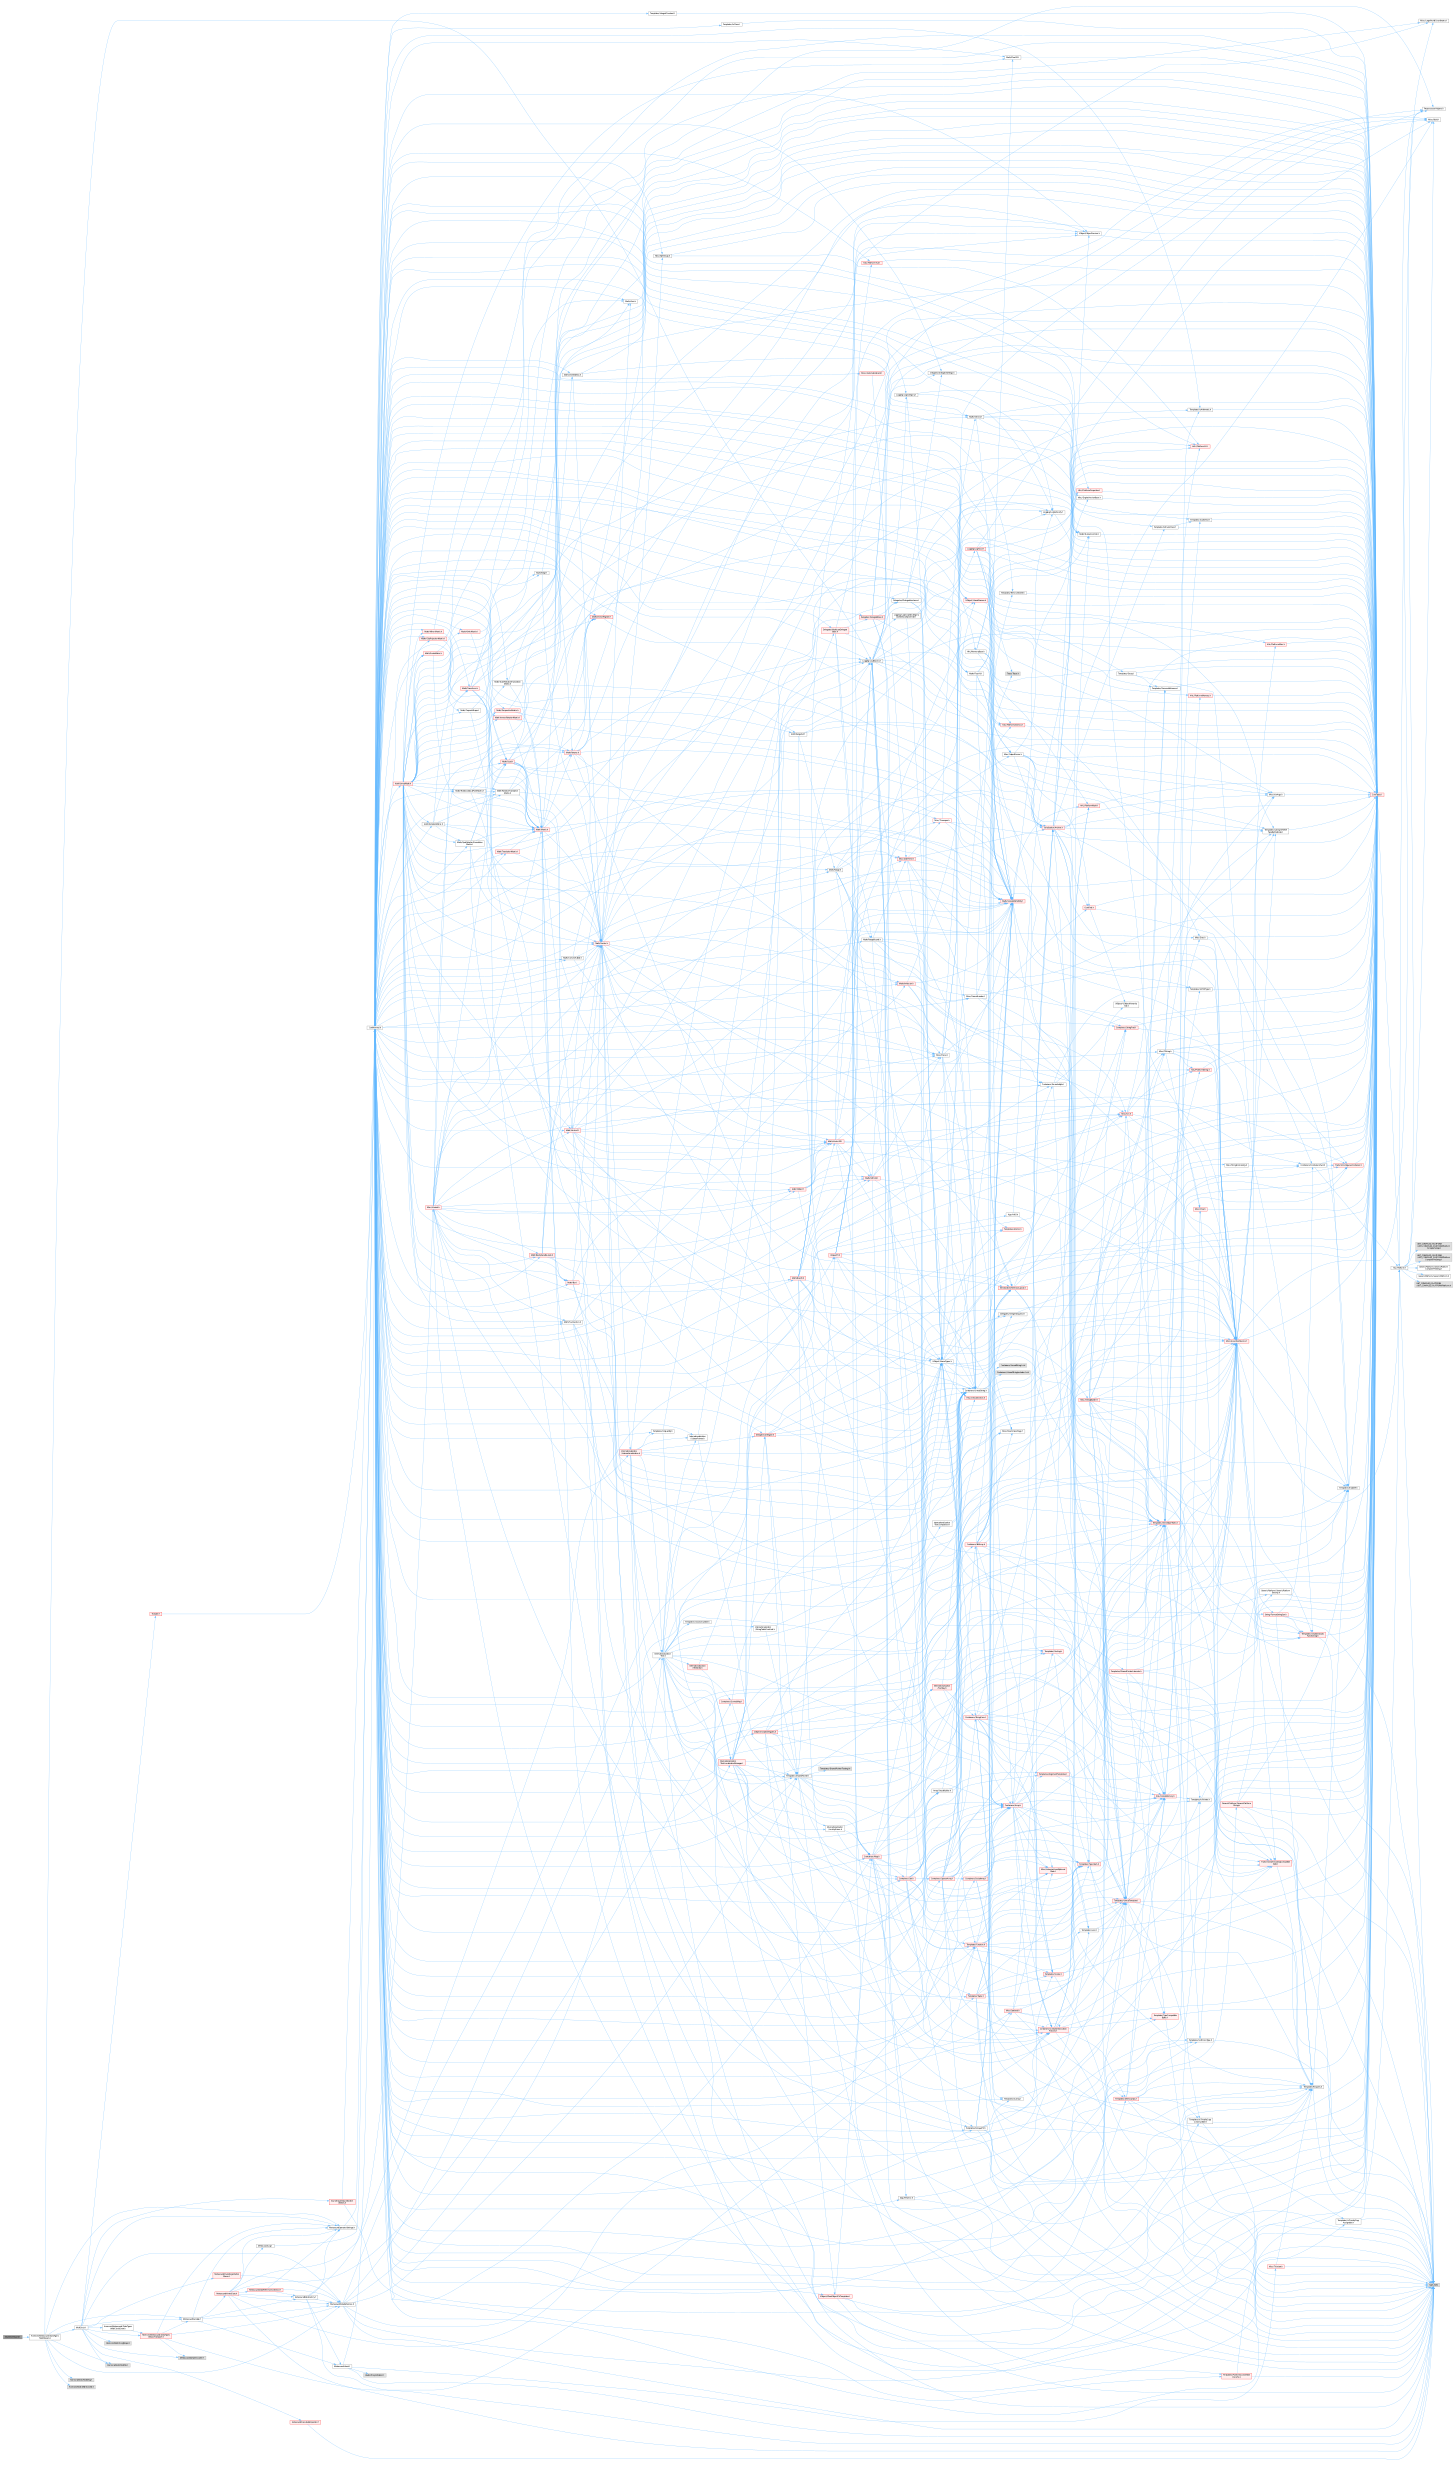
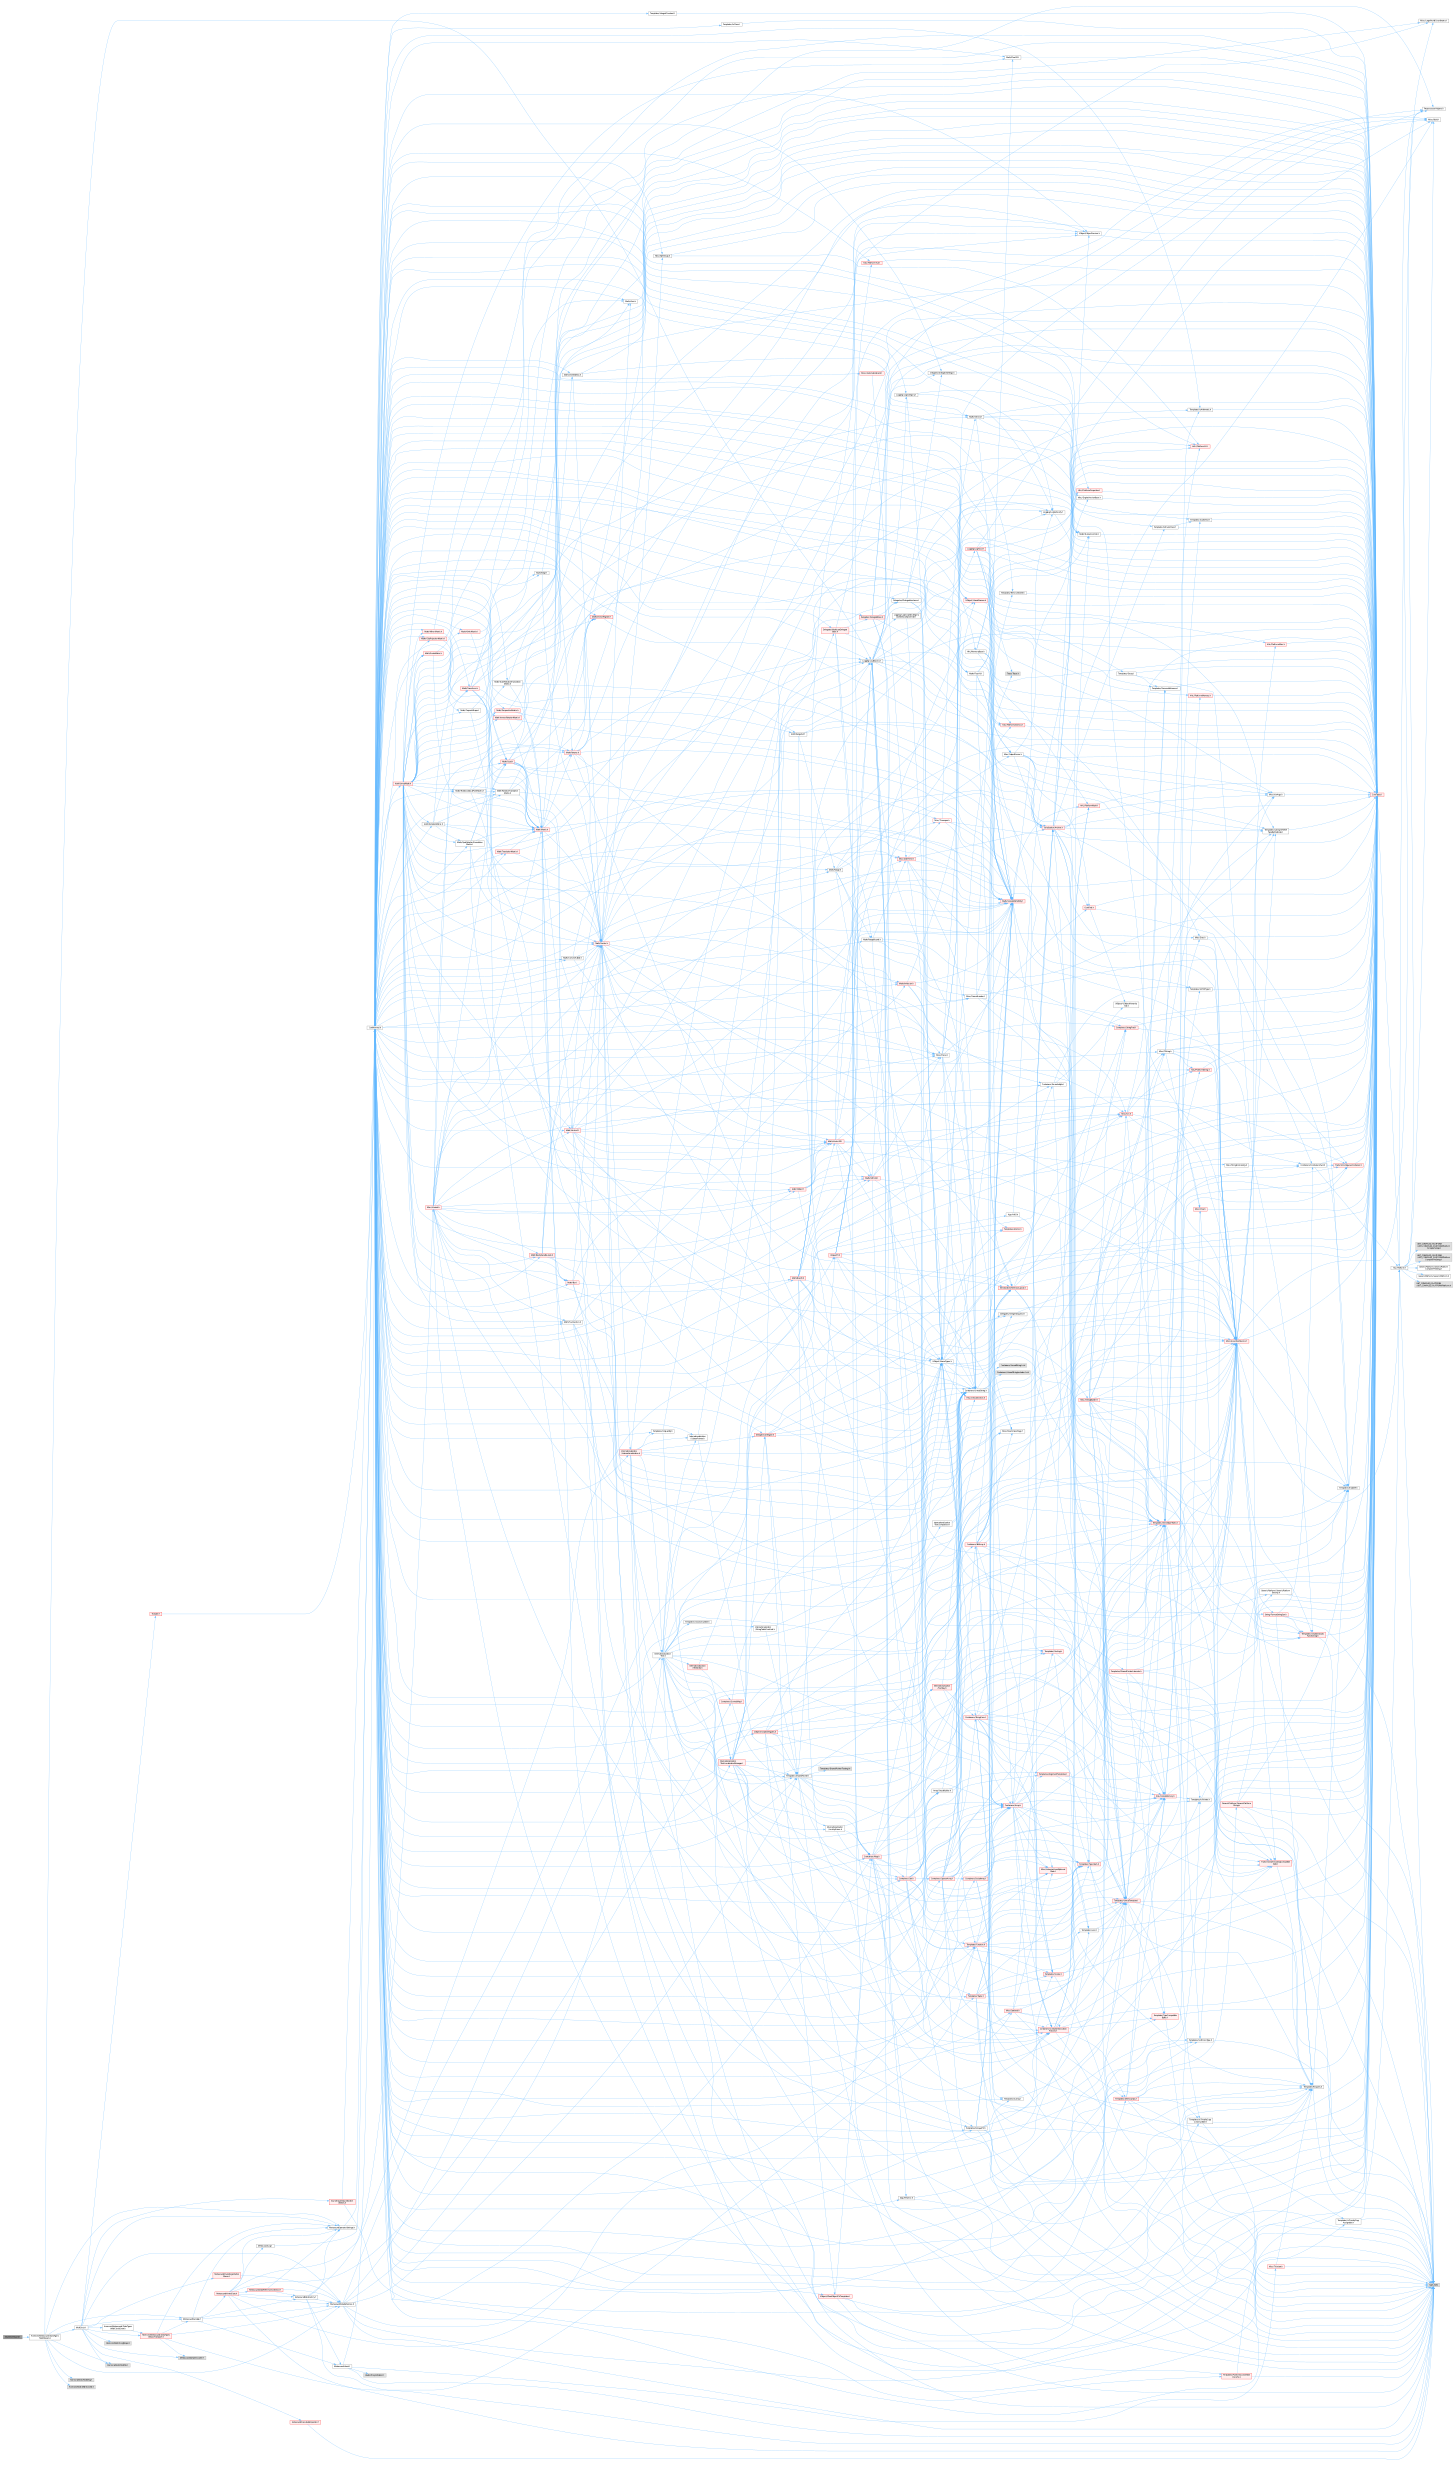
(953, 1017) -> none
(1059, 1075) -> none
